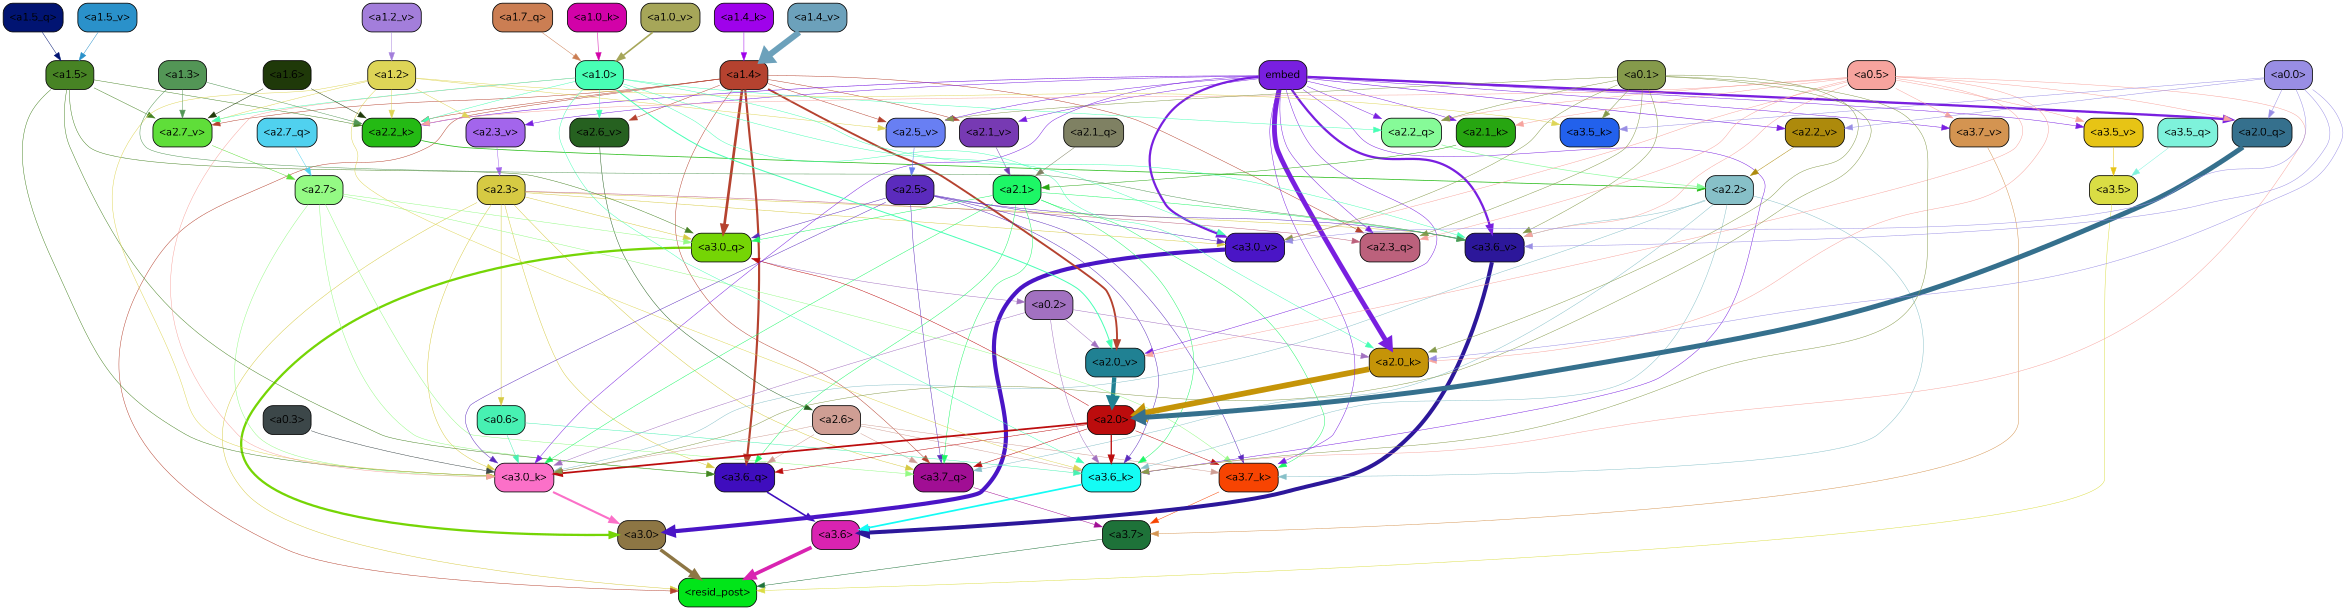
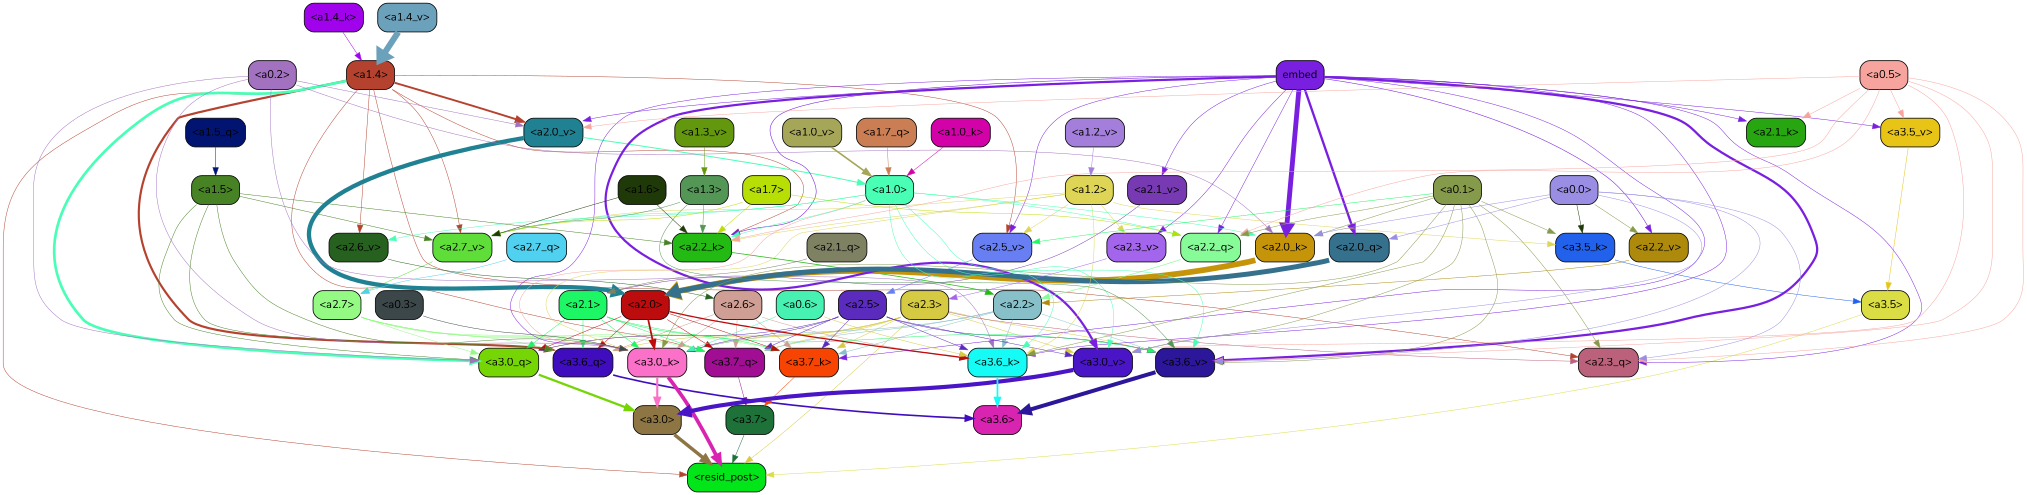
(107, 18) -> none
(2053, 90) -> none
(860, 96) -> none
(2041, 96) -> (1579, 215)
(1136, 102) -> (1266, 213)
(2058, 103) -> (1613, 217)
none -> (704, 133)
(1979, 133) -> none
(2188, 133) -> none
(732, 167) -> (66, 295)
(1264, 170) -> none
none -> (767, 190)
(831, 194) -> (728, 159)
(1836, 244) -> none
none -> (1795, 253)
(884, 285) -> (65, 321)
none -> (1733, 285)
(501, 301) -> (873, 331)
(1175, 304) -> none
(1986, 379) -> none
(786, 445) -> (912, 343)
(783, 561) -> (695, 417)
